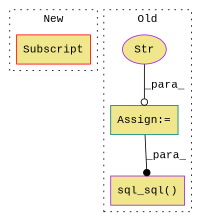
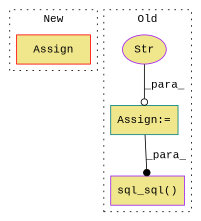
(54, 49) -> (54, 49)
